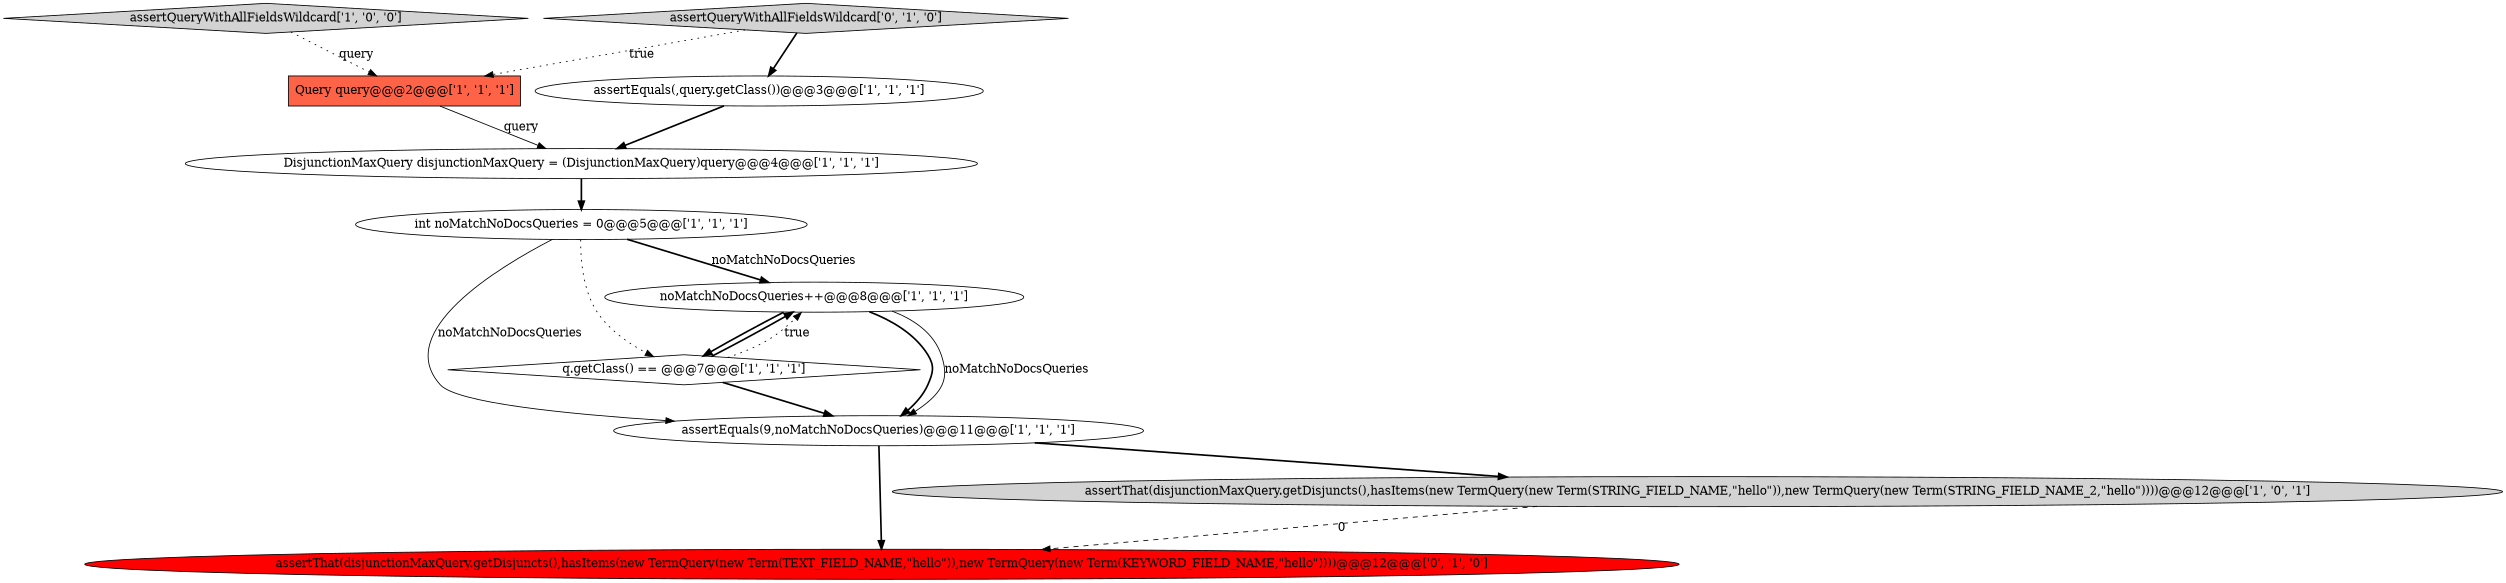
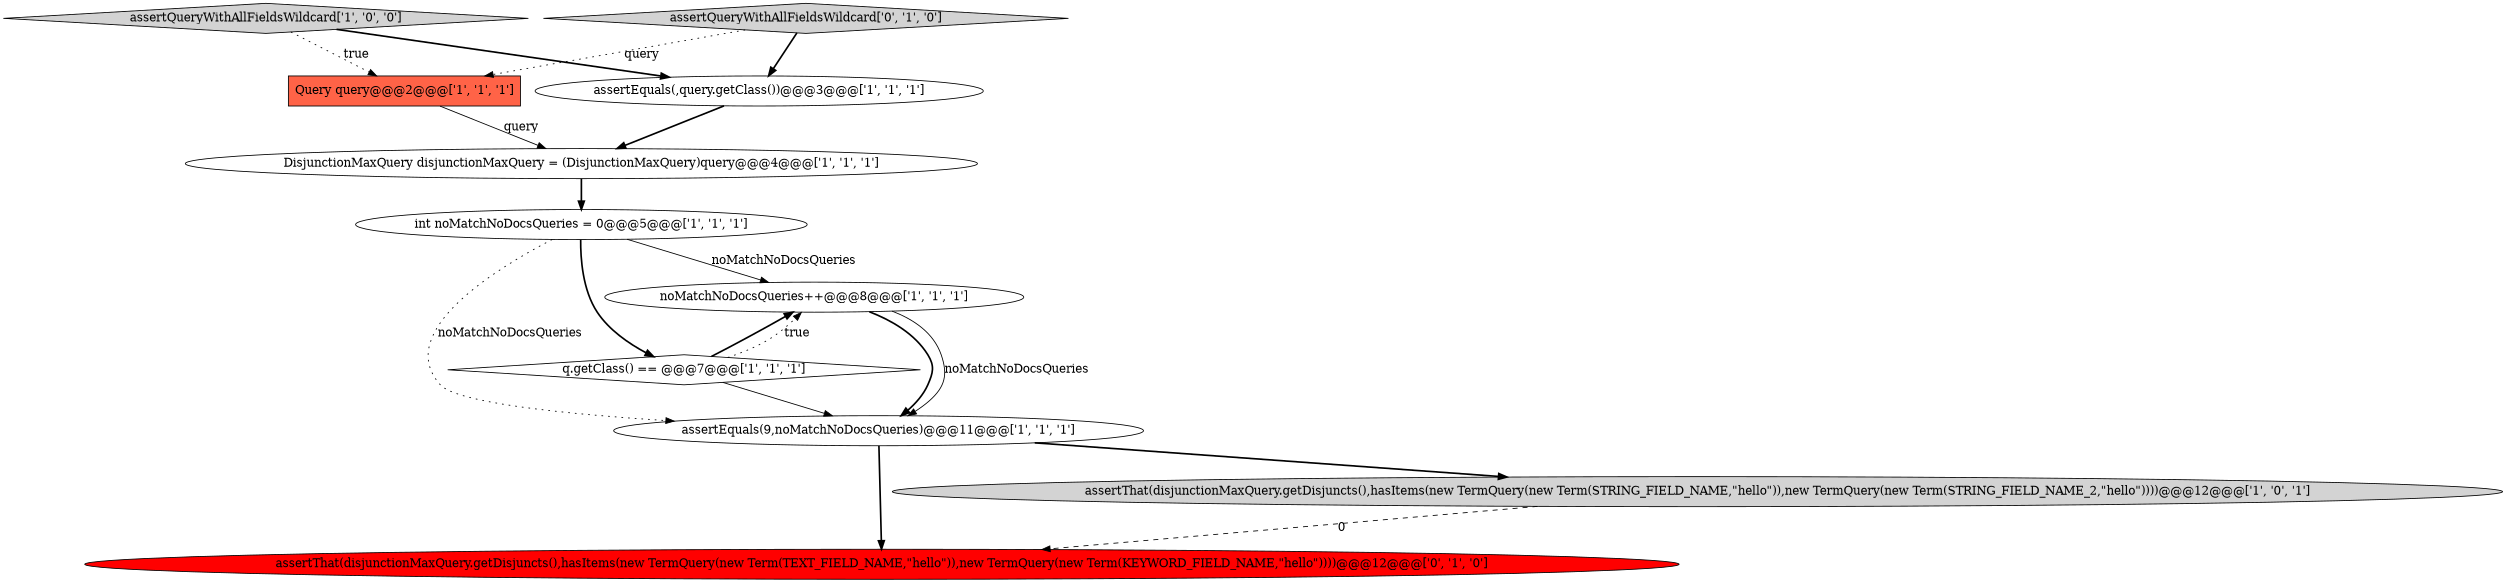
none -> (499, 53)
(356, 55) -> (356, 55)
(642, 55) -> (642, 55)
(694, 260) -> (694, 260)
(595, 307) -> (595, 307)
(747, 332) -> none
(450, 391) -> (450, 391)
(774, 398) -> (774, 398)
